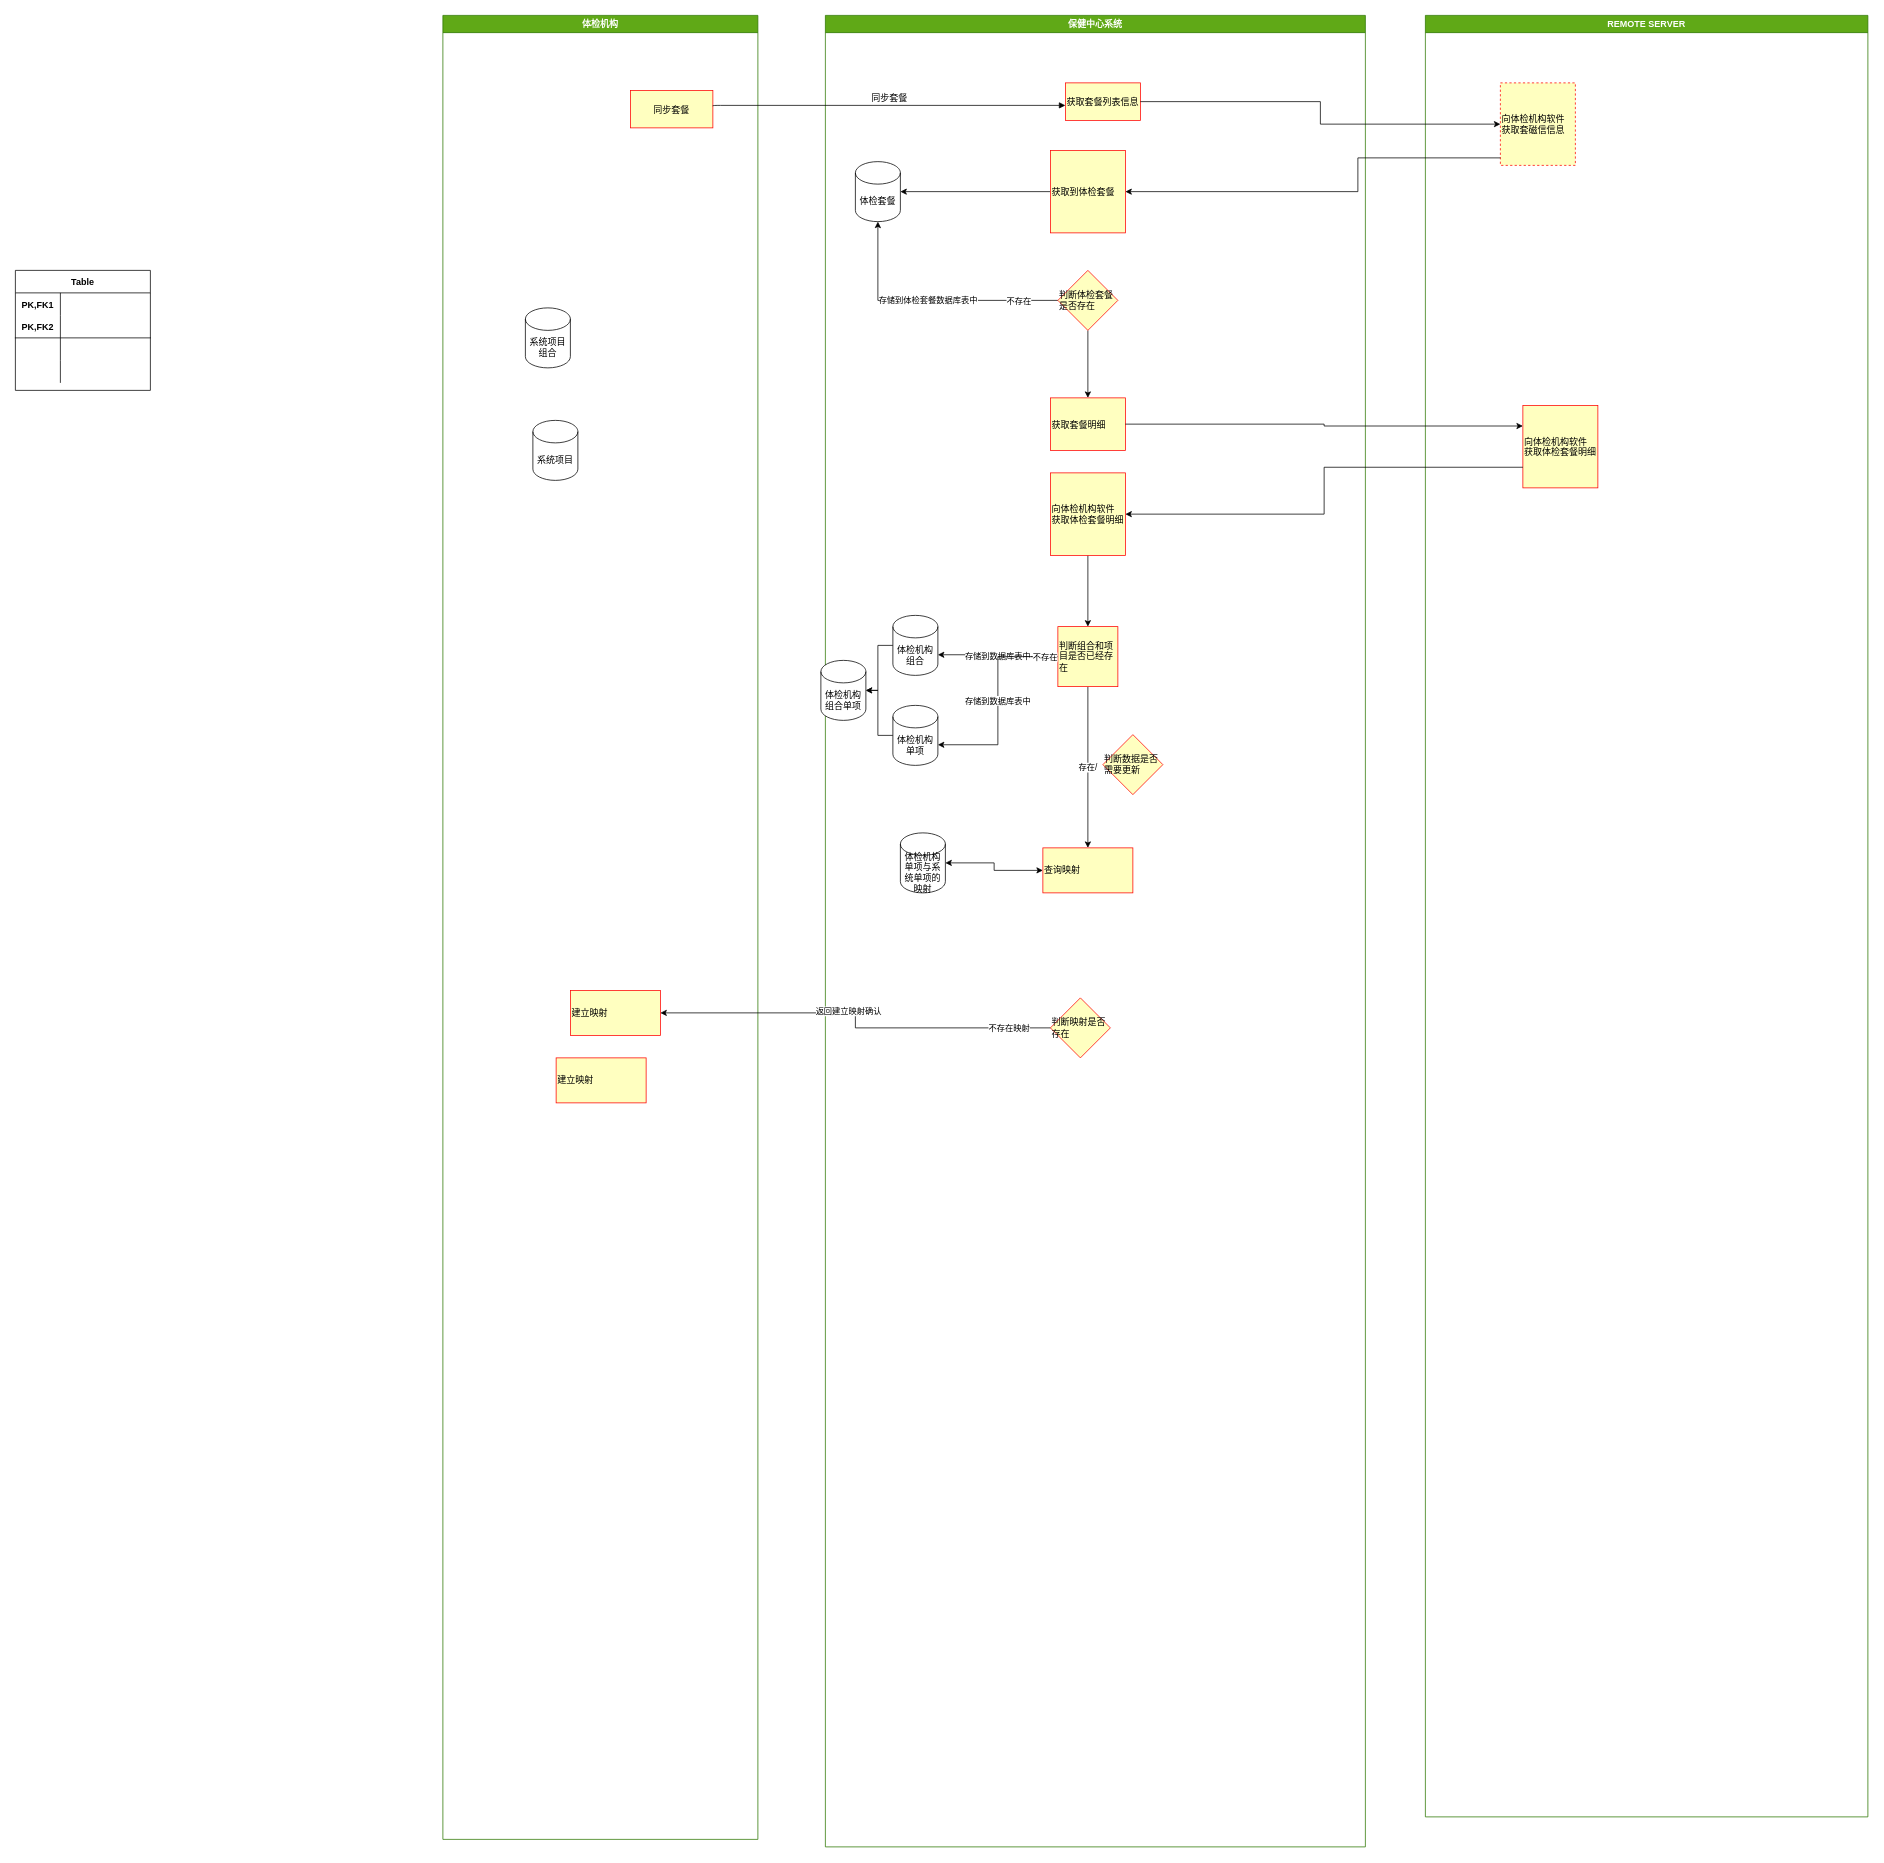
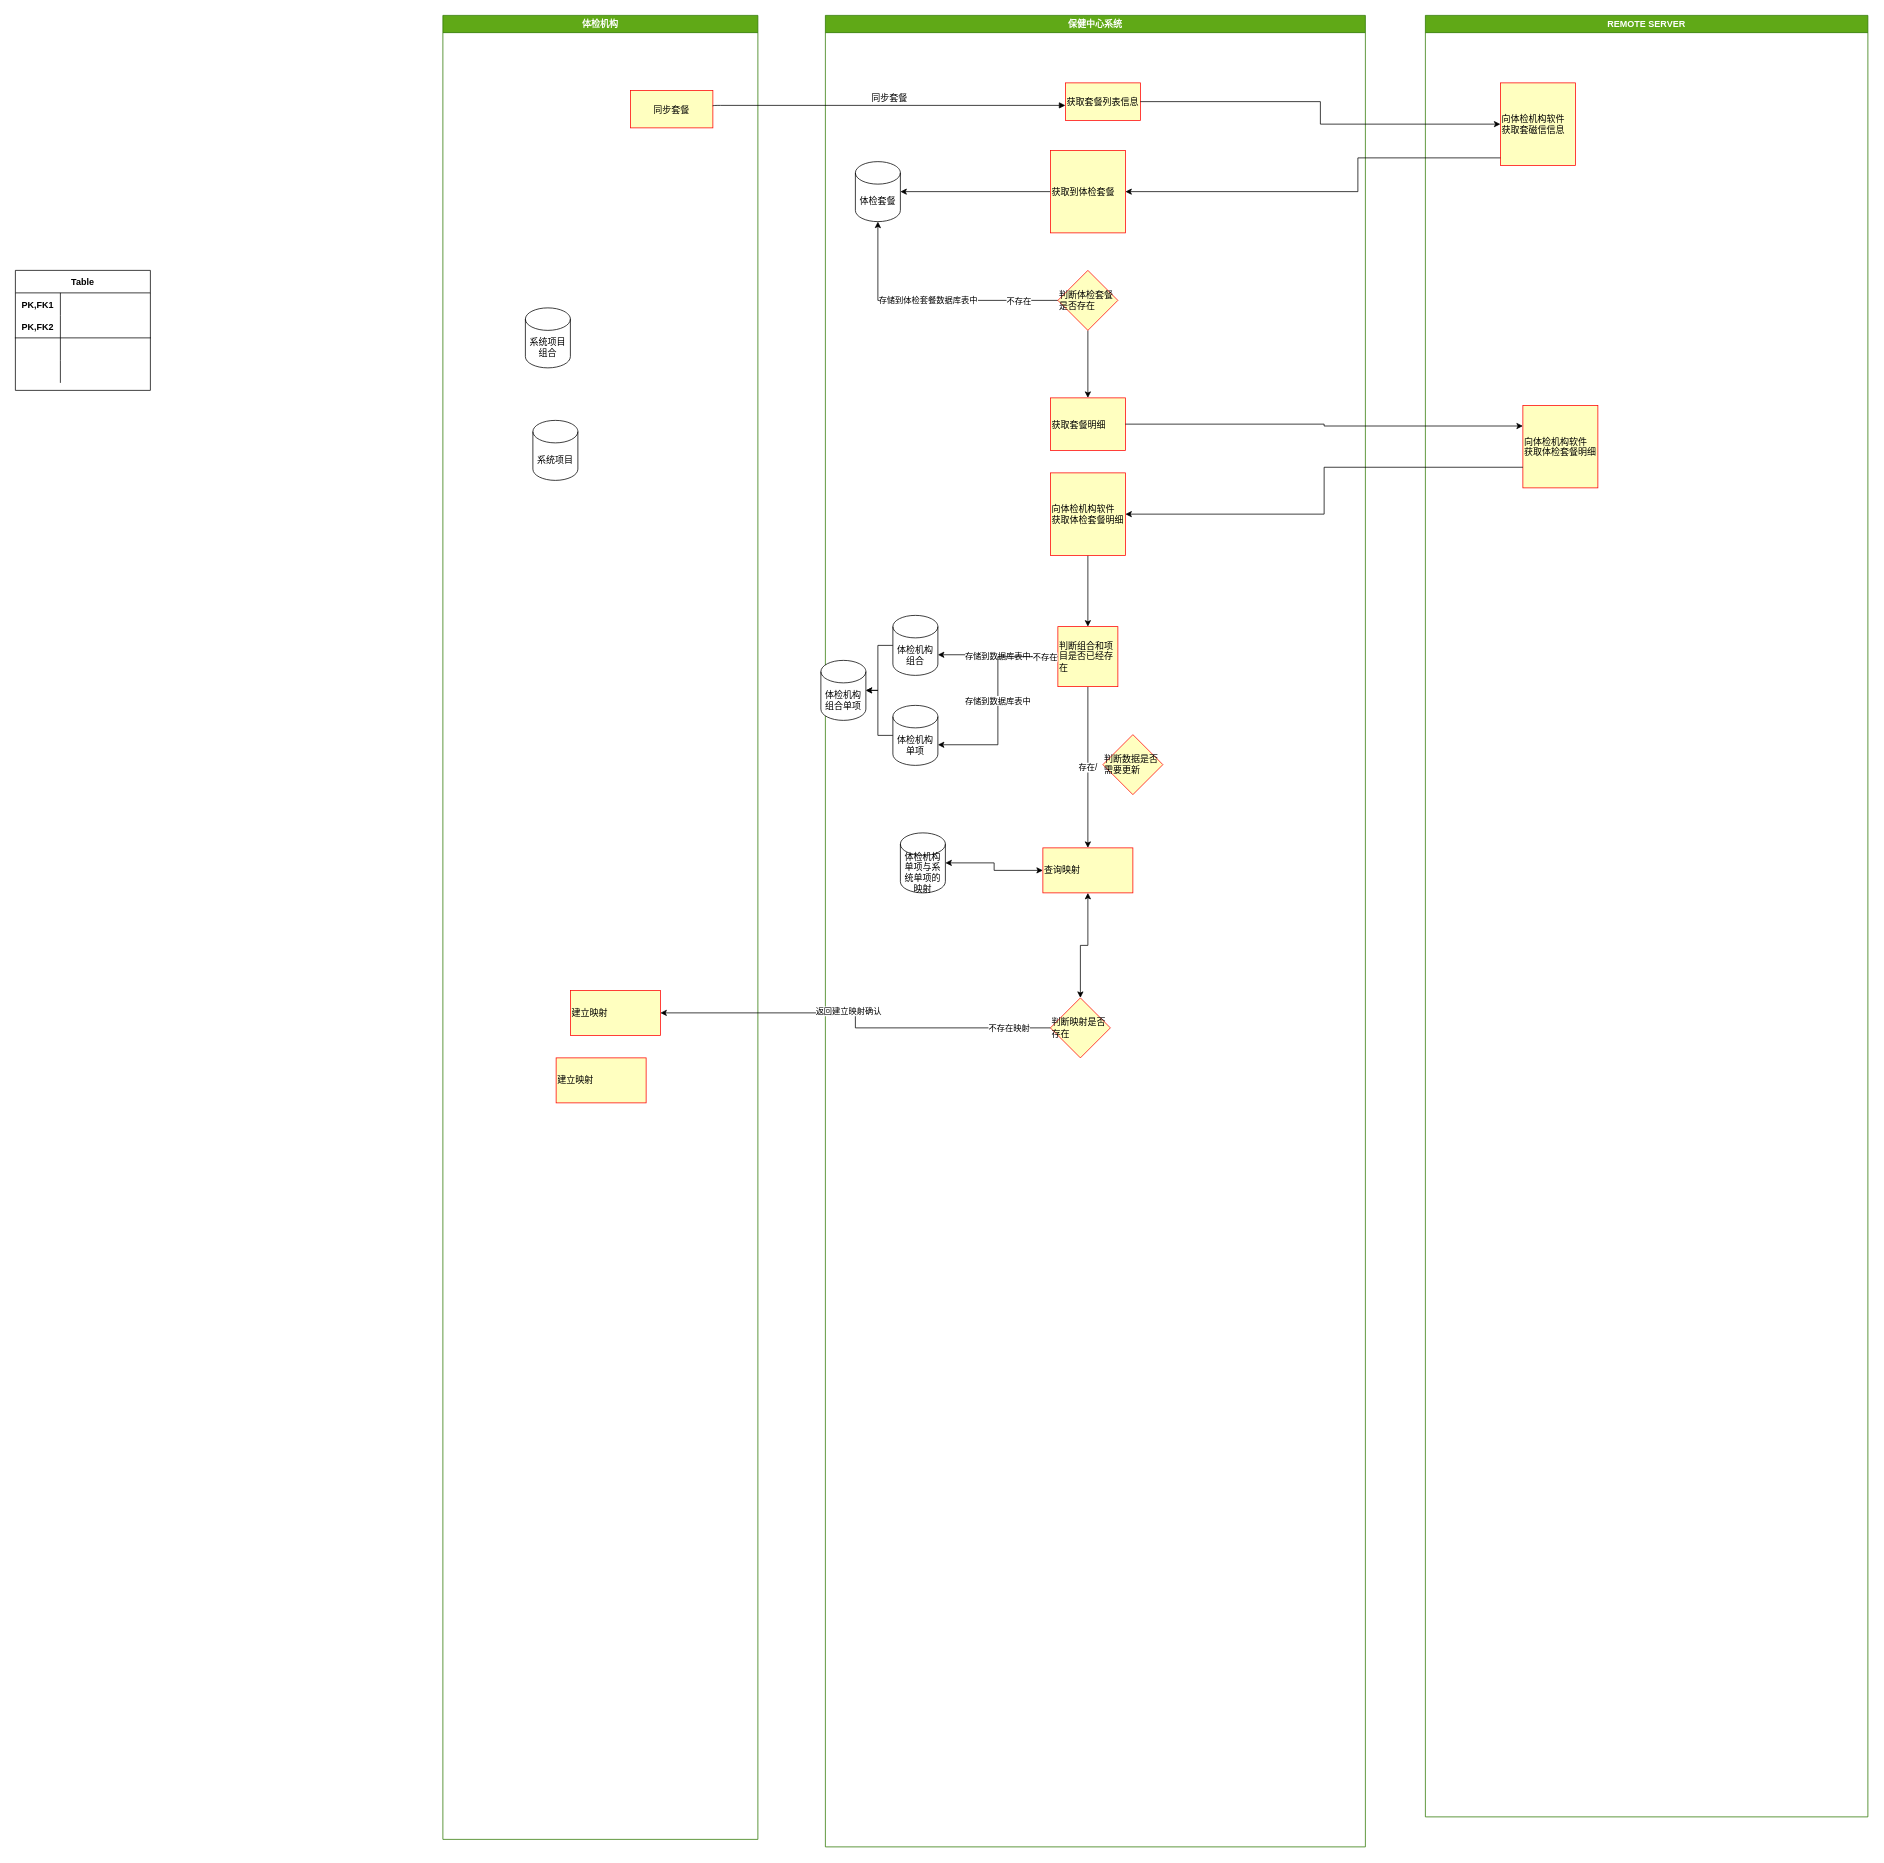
(1538, 124) -> (1538, 124)
none -> (1080, 964)
